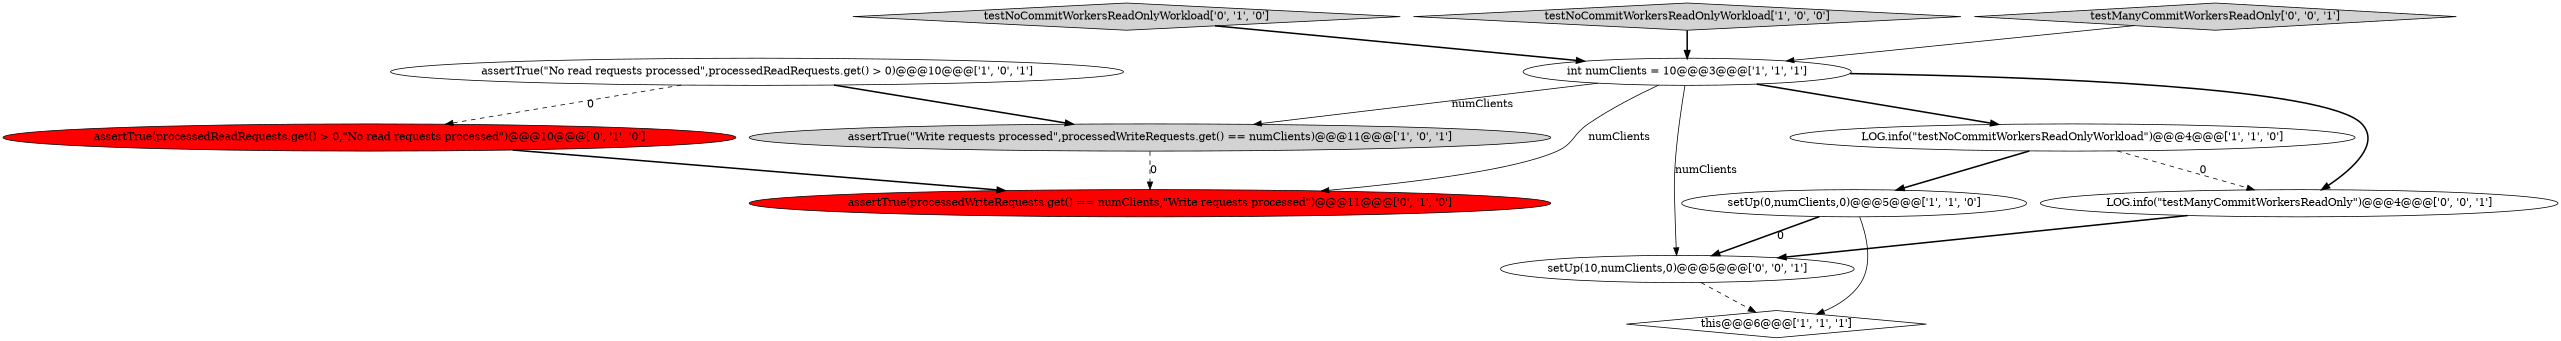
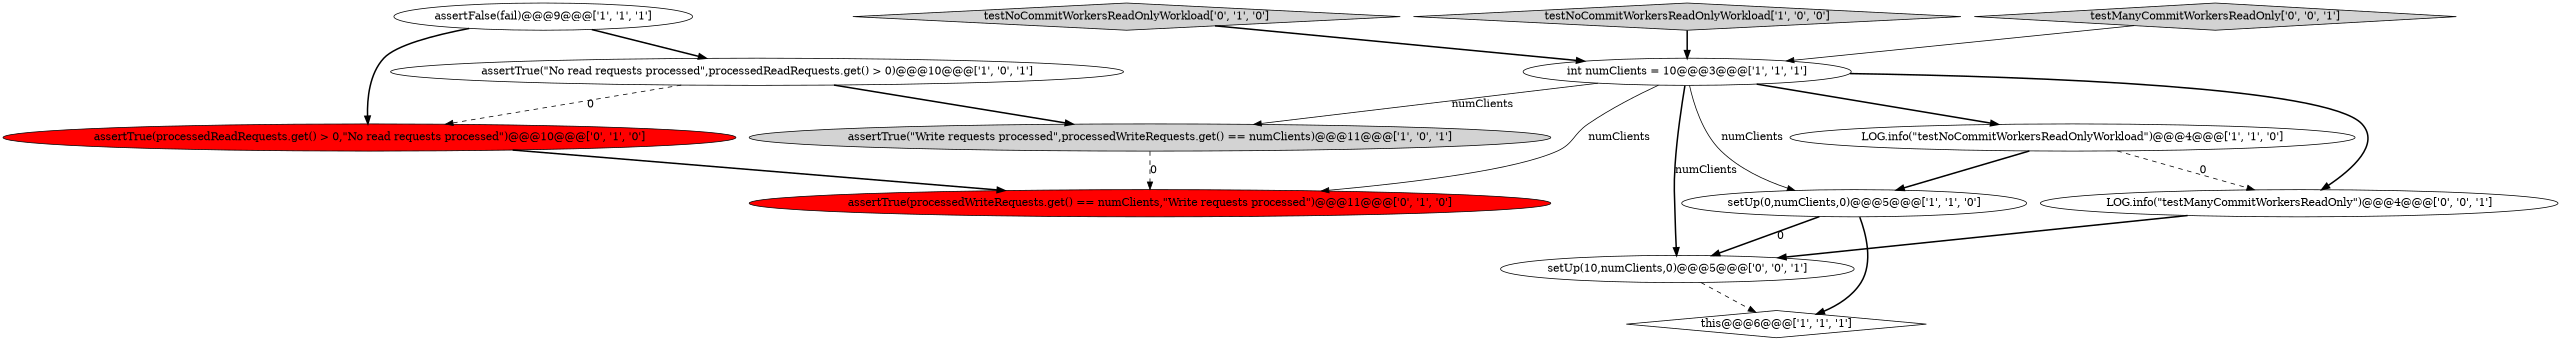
none -> (543, 17)
none -> (1722, 152)
(1675, 166) -> (1675, 166)
(1865, 274) -> (1865, 274)
